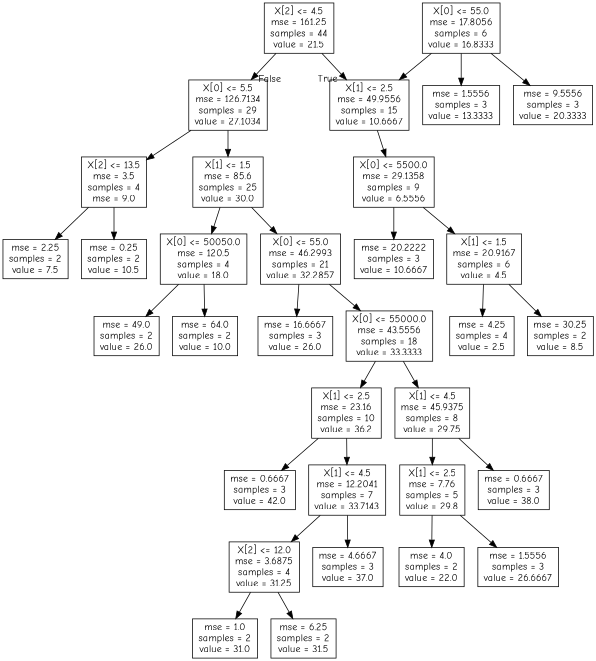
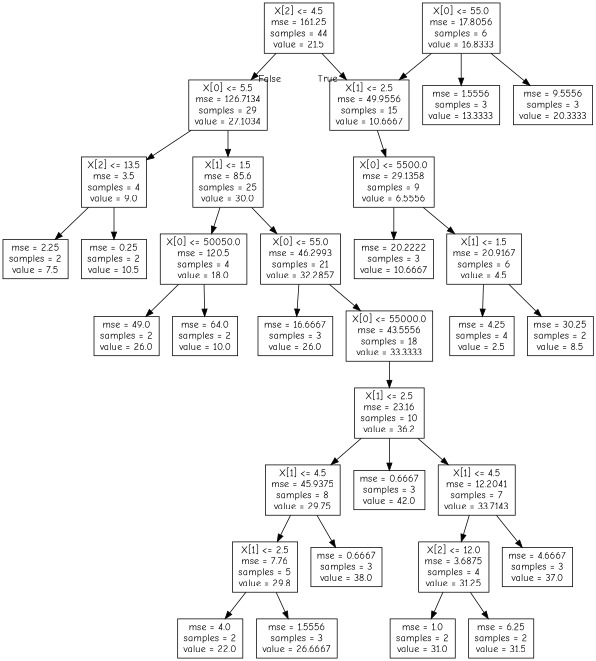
(114, 182) -> (114, 182)
(409, 371) -> (349, 449)
